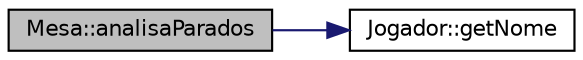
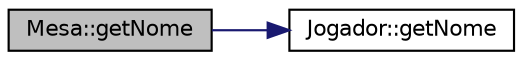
(140, 30) -> (110, 30)
